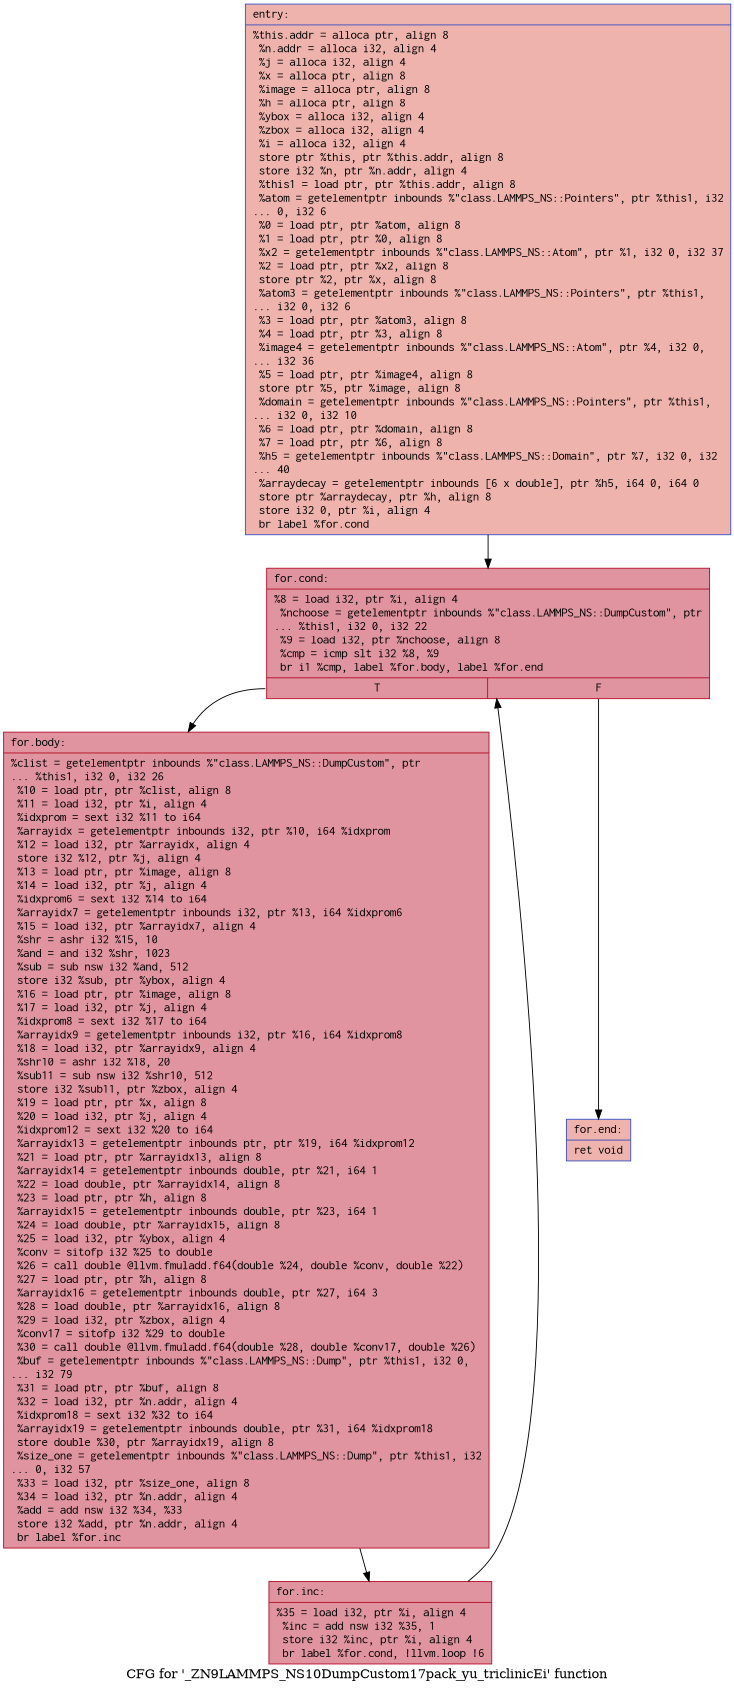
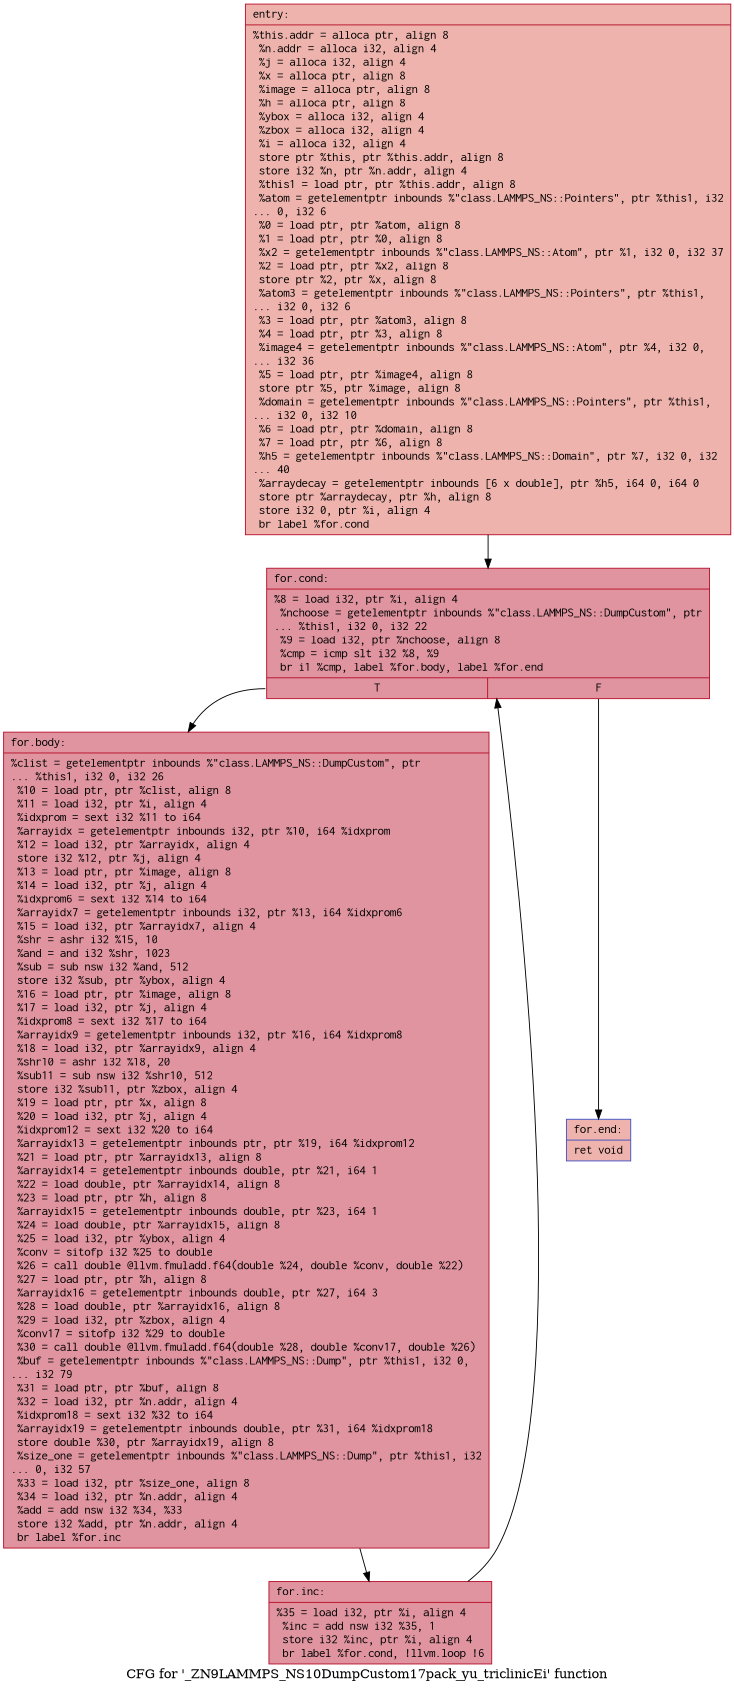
(488, 269) -> (488, 269)
